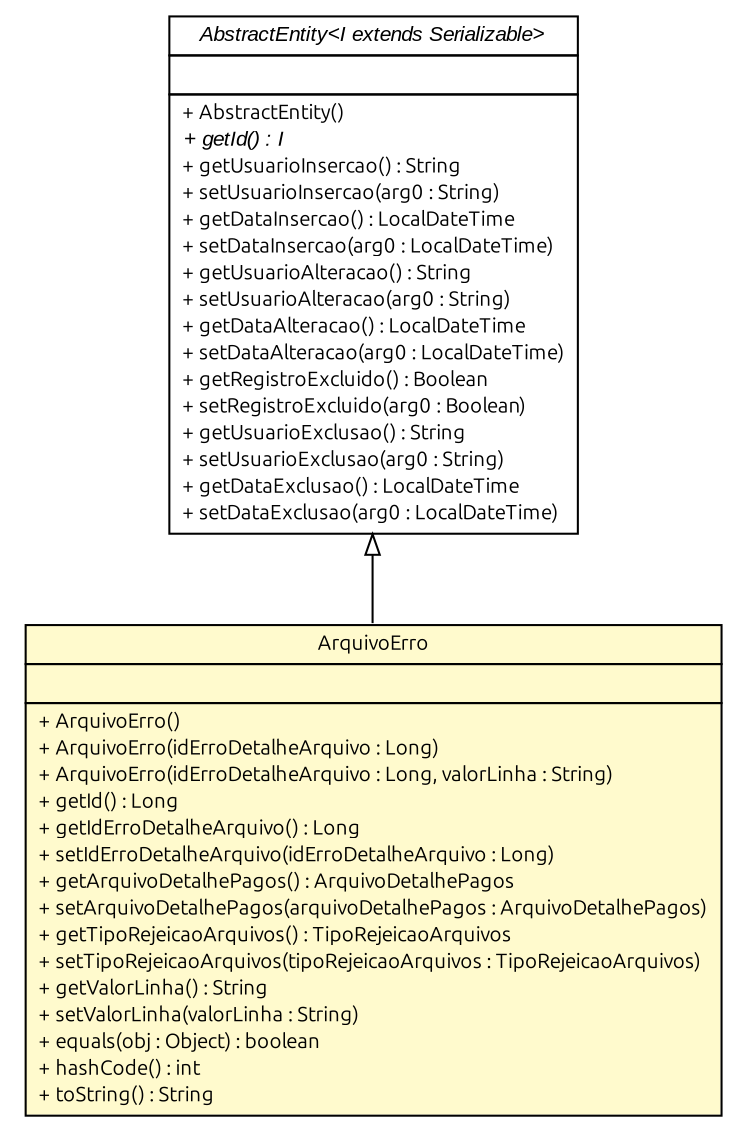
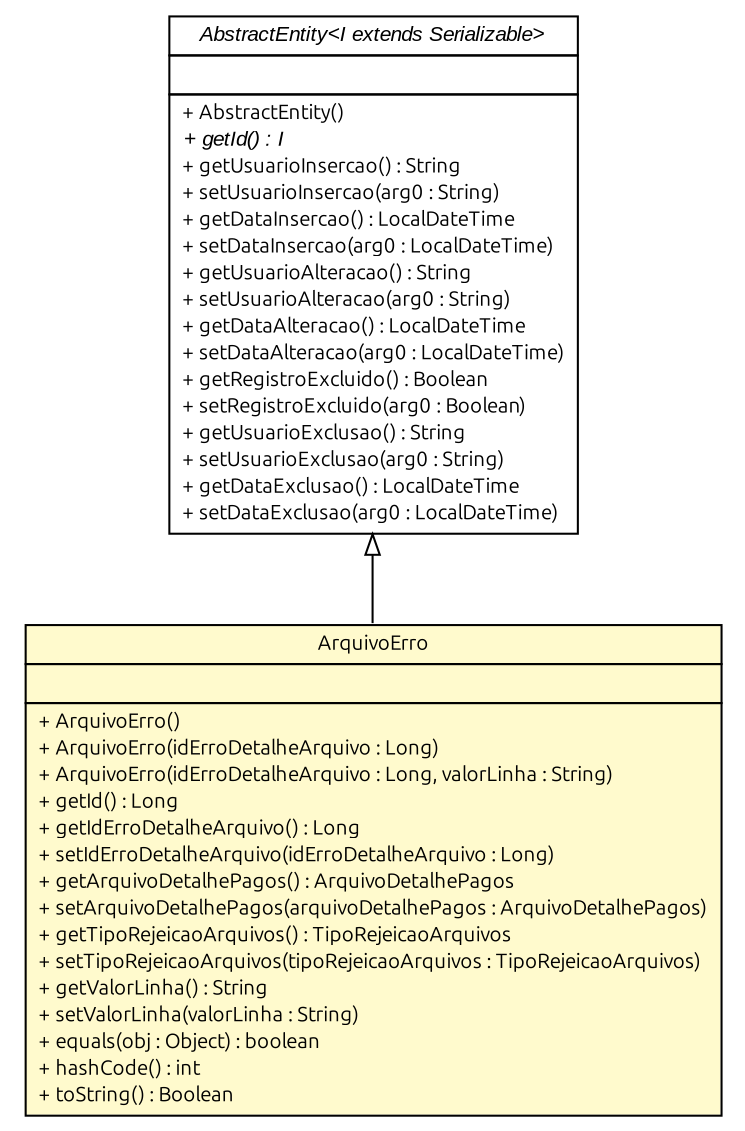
(127, 1095) -> (137, 1095)
